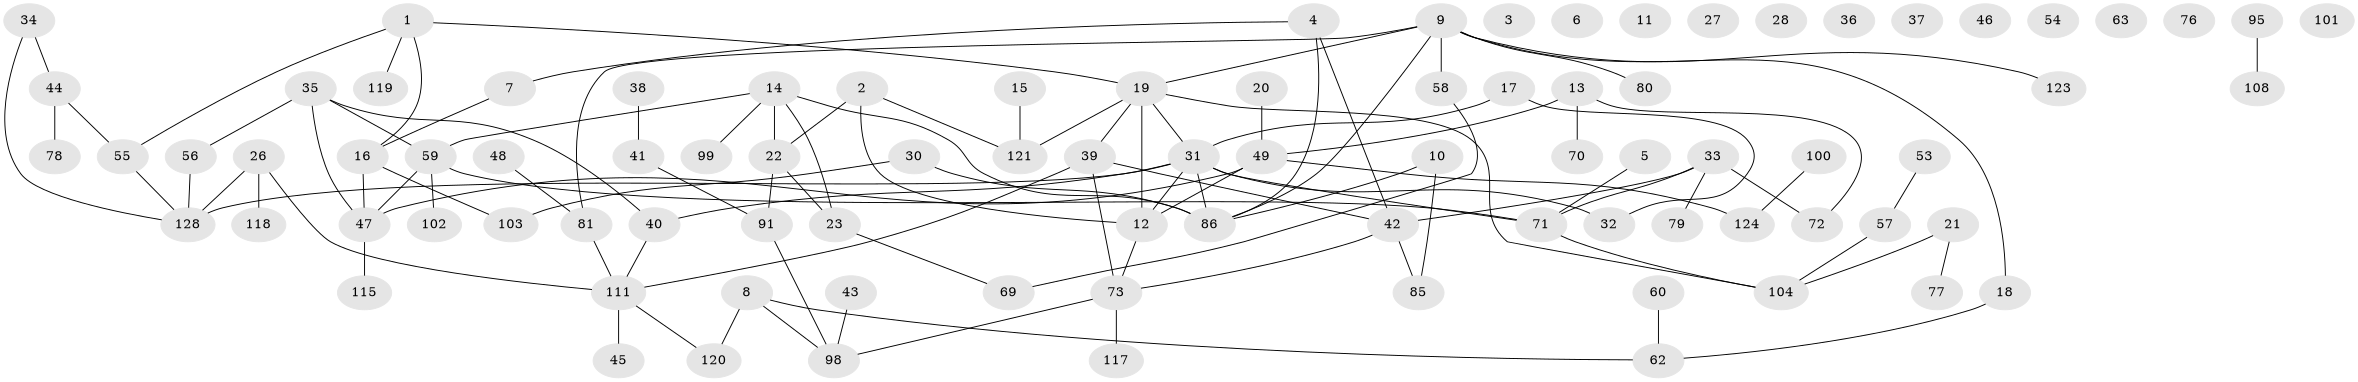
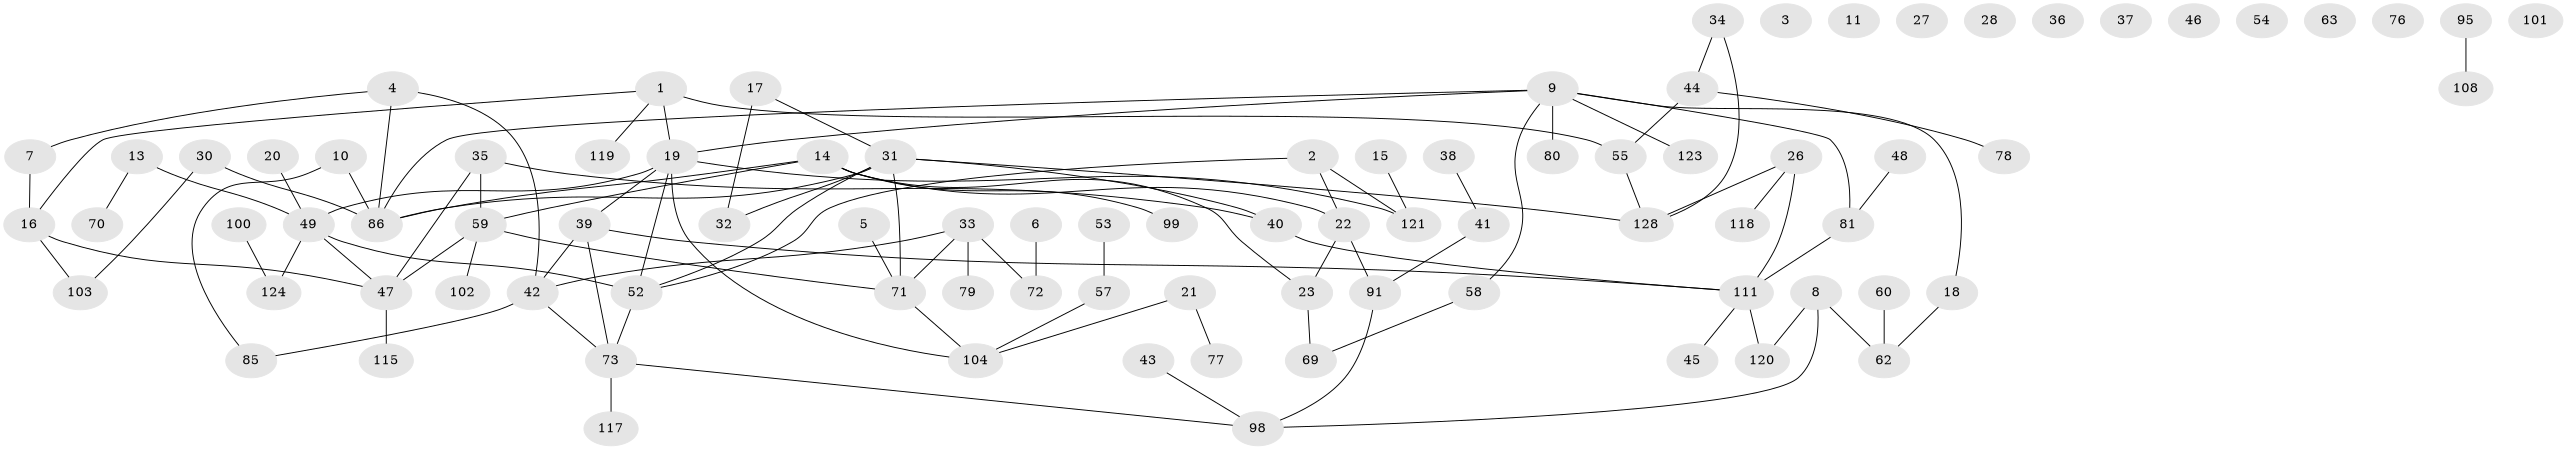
(1768, 115) -> (1036, 257)
(1168, 123) -> (491, 191)
(191, 157) -> none
(1142, 225) -> (637, 293)
